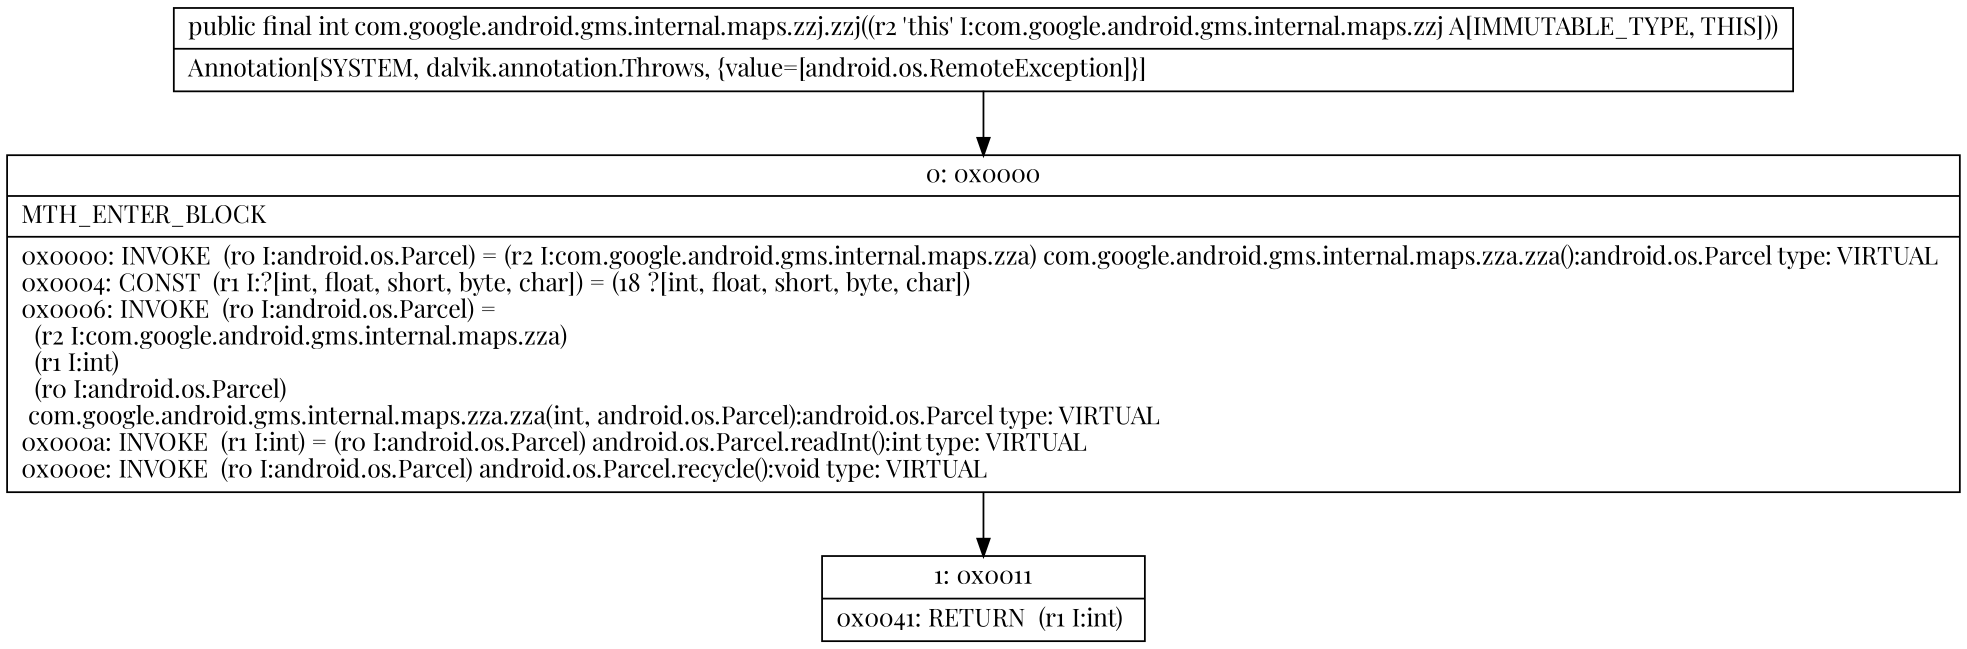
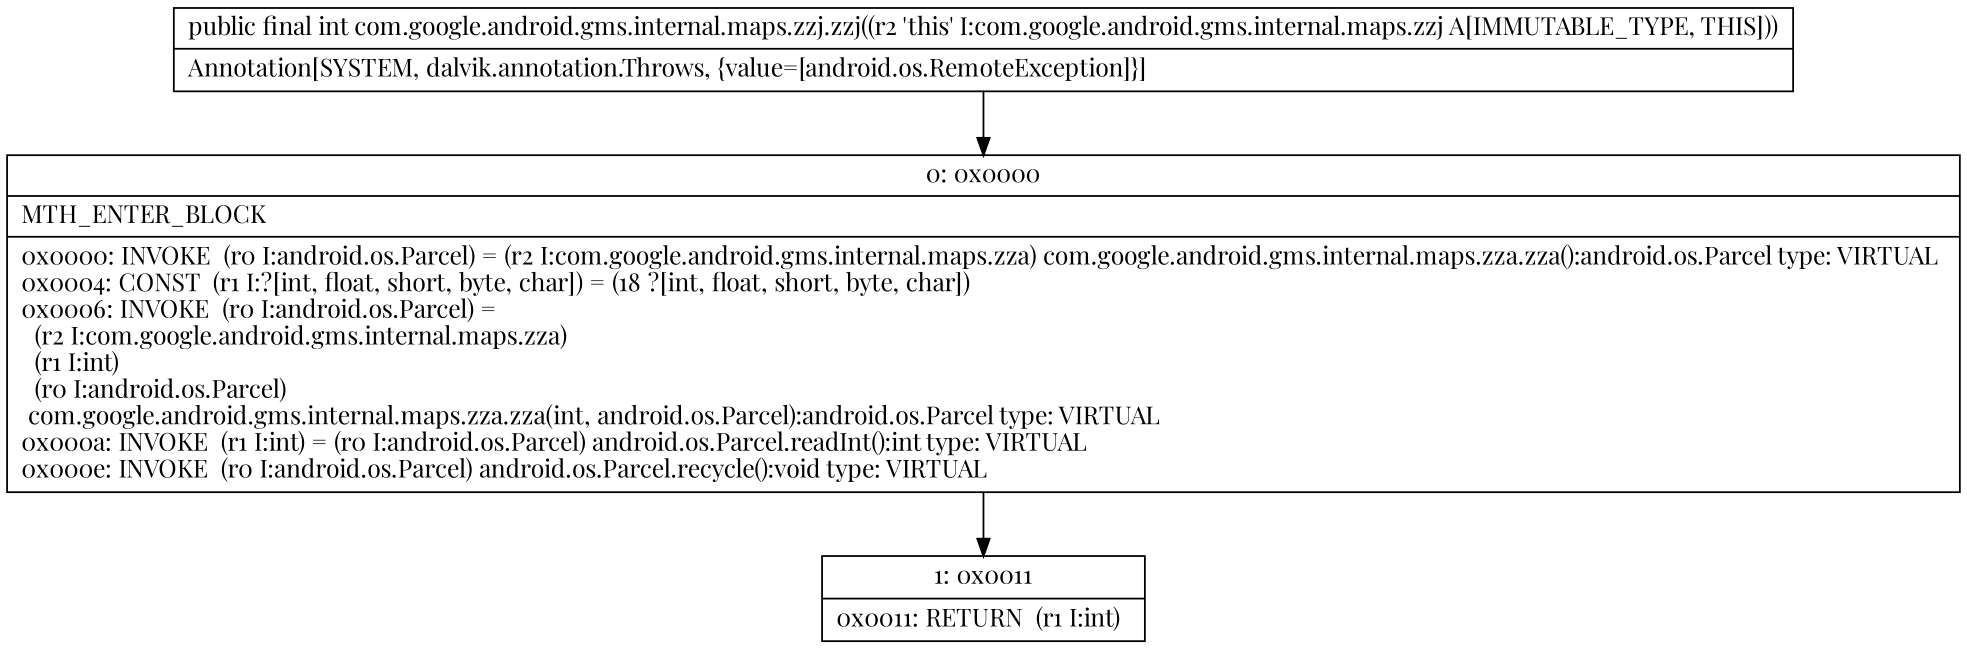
(983, 619) -> (982, 619)
